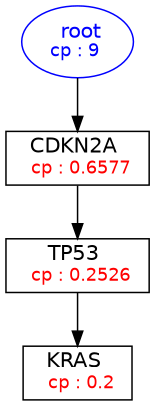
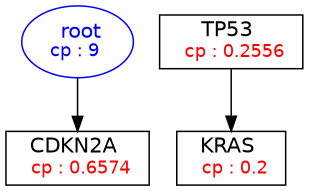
(81, 168) -> (81, 168)
(78, 205) -> none
(81, 275) -> (235, 52)
